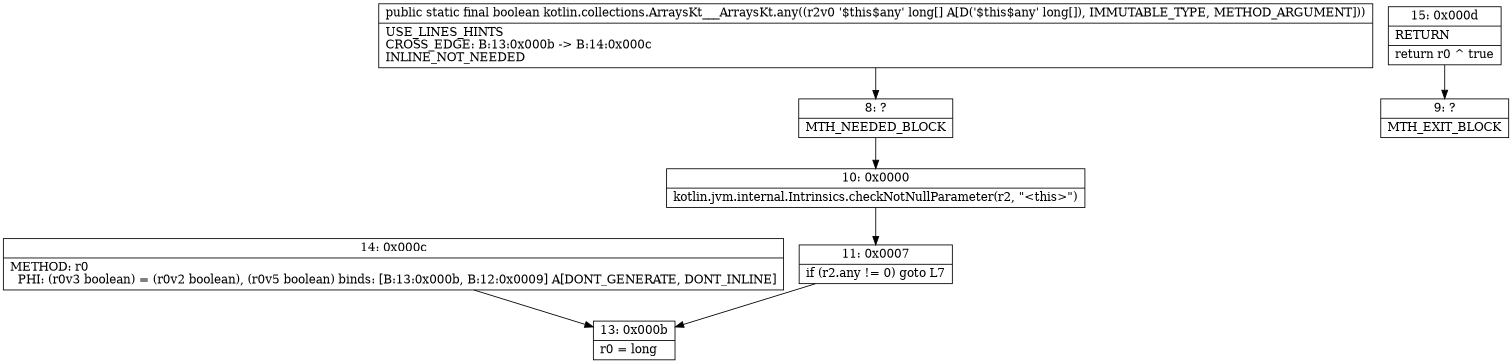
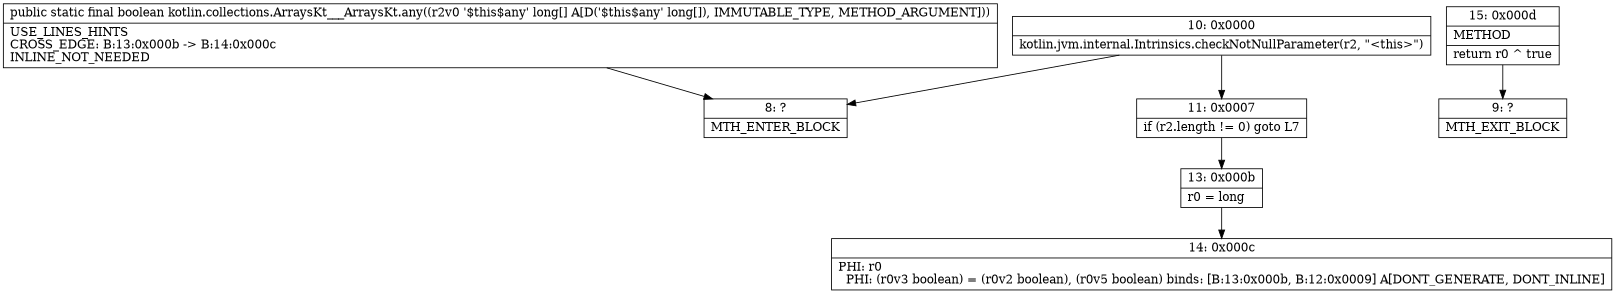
(1422, 35) -> (1482, 35)
(876, 128) -> (776, 128)
(876, 149) -> (987, 79)
(51, 267) -> (862, 267)
(876, 274) -> (1222, 128)
(529, 307) -> (1222, 219)
